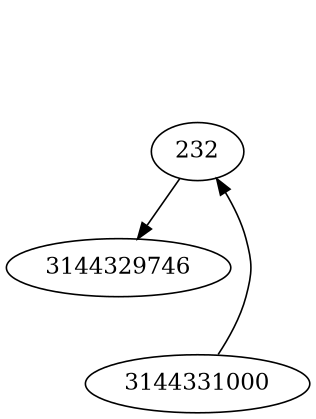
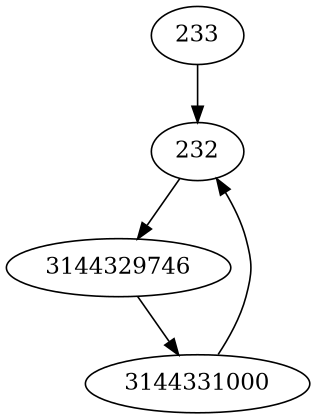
none -> (198, 35)
none -> (153, 319)
